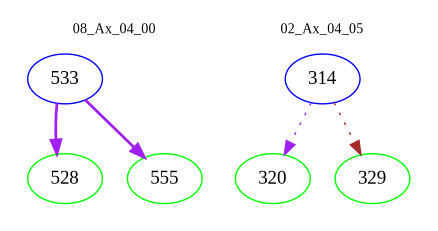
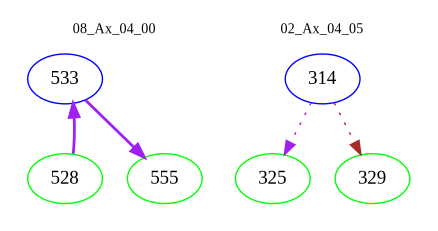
(56, 122) -> (74, 136)
(273, 179) -> (273, 179)
